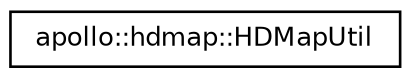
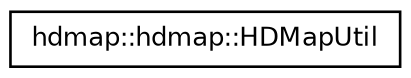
(205, 39) -> (205, 39)
